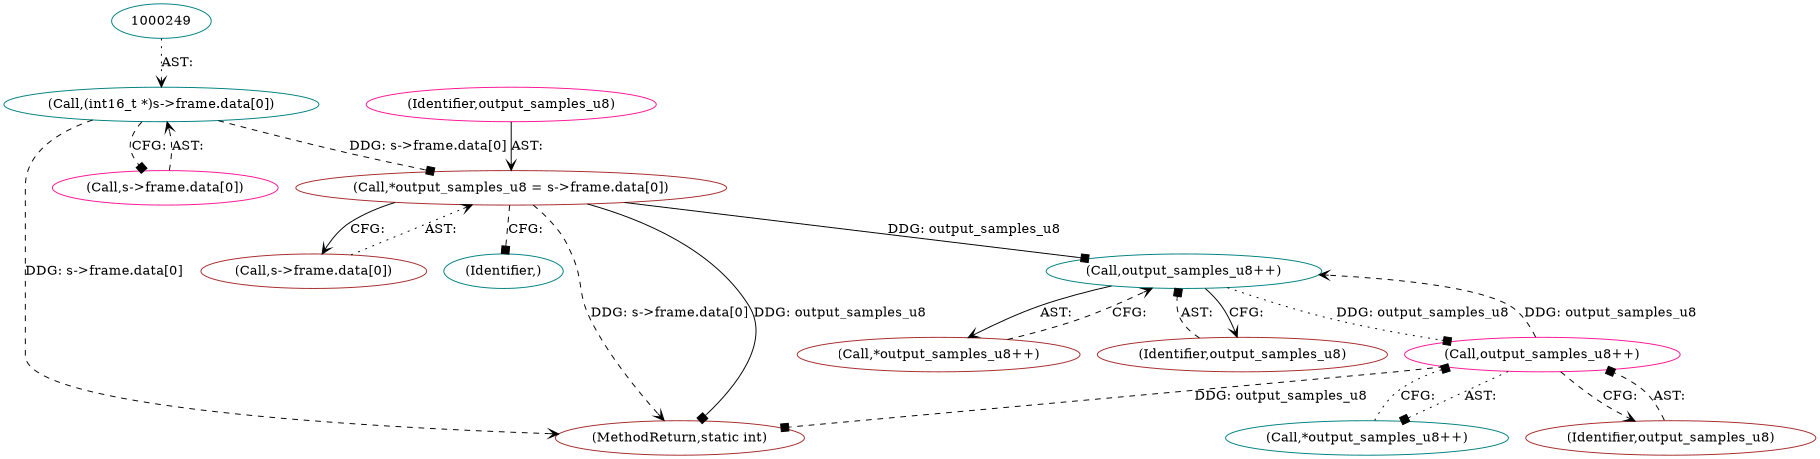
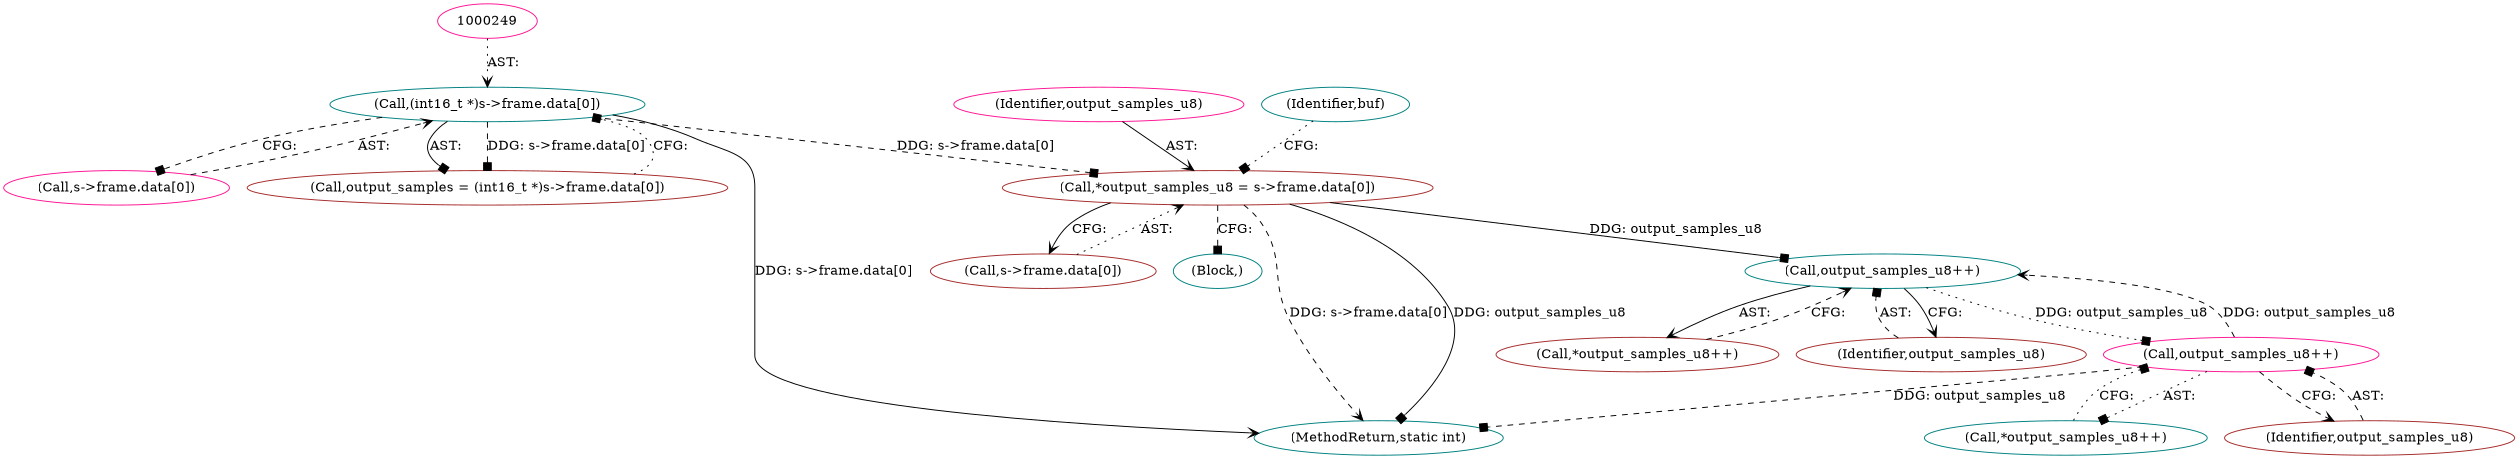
(161, 21) -> (487, 21)
none -> (1336, 104)
none -> (487, 188)
(504, 271) -> (1218, 271)
(146, 402) -> (828, 392)
(680, 438) -> (1379, 438)
